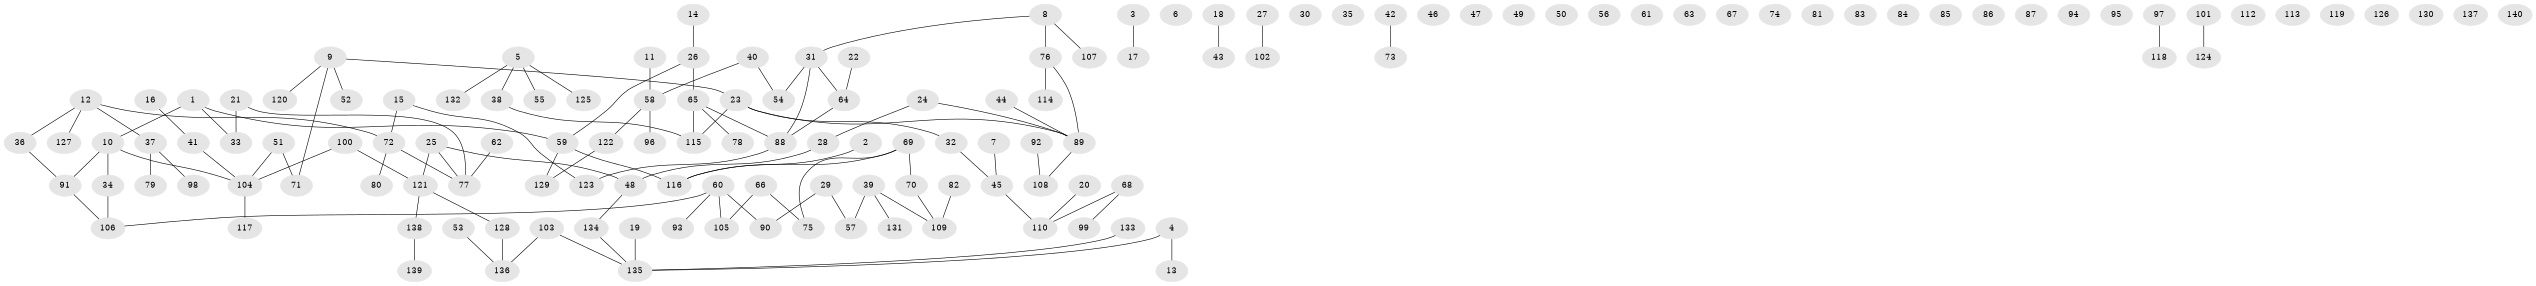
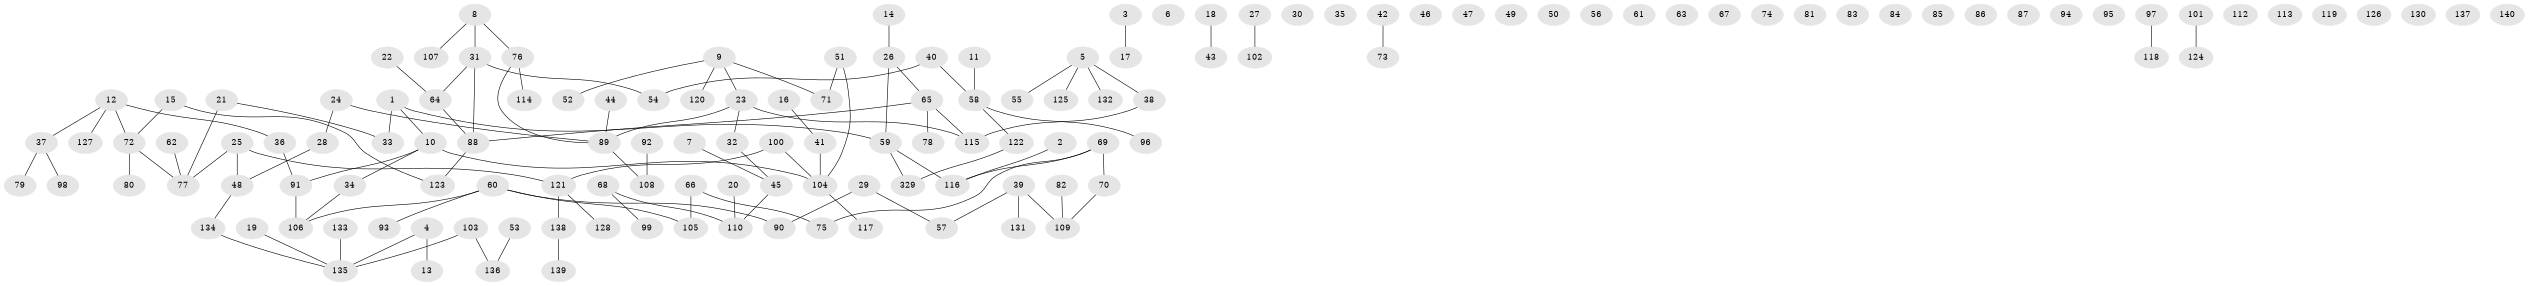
(542, 186) -> (908, 186)
(502, 250) -> none
